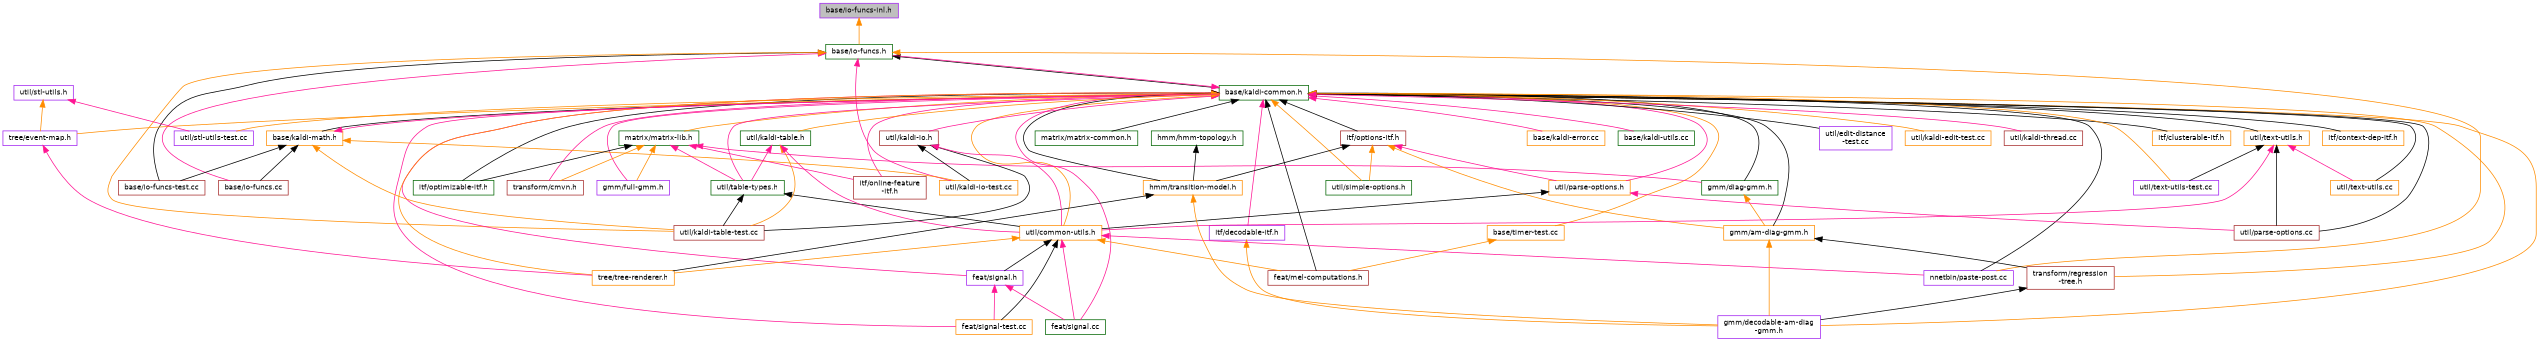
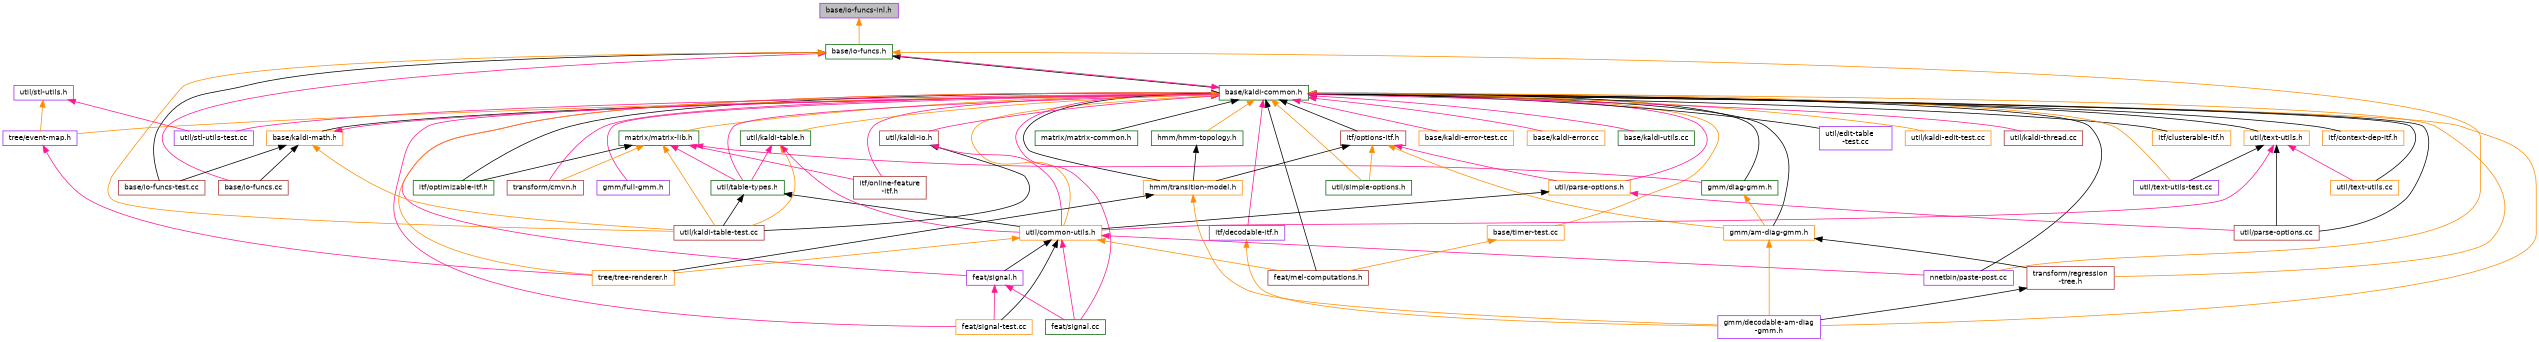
(723, 102) -> (723, 102)
none -> (1227, 118)
none -> (1466, 138)
(1856, 138) -> (1856, 138)
(644, 166) -> (691, 189)
(979, 188) -> none
